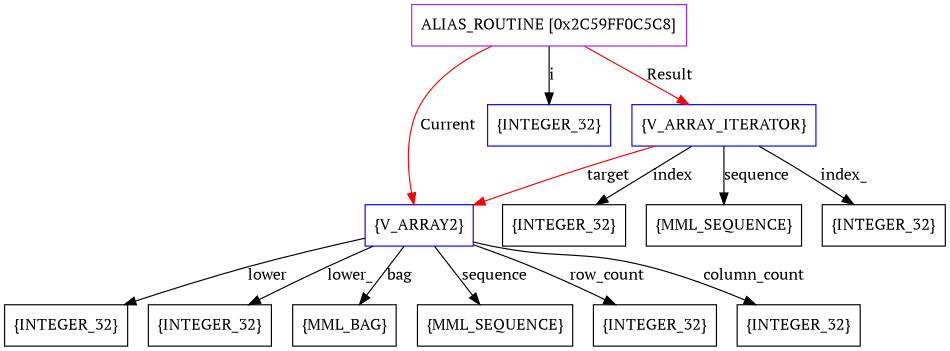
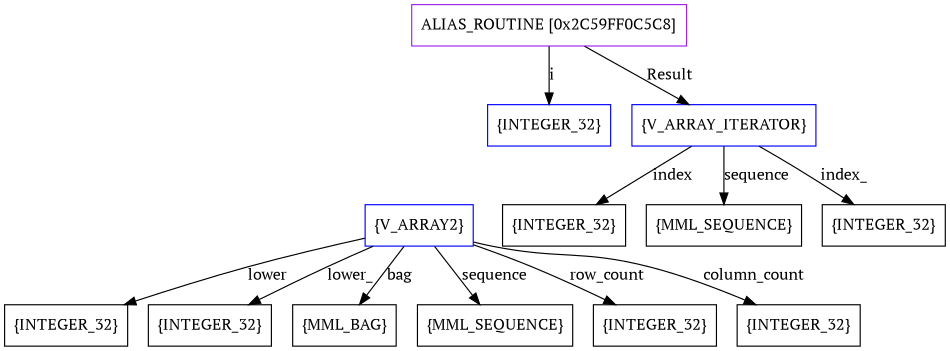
(632, 73) -> (632, 73)
(421, 103) -> none
(569, 172) -> none
